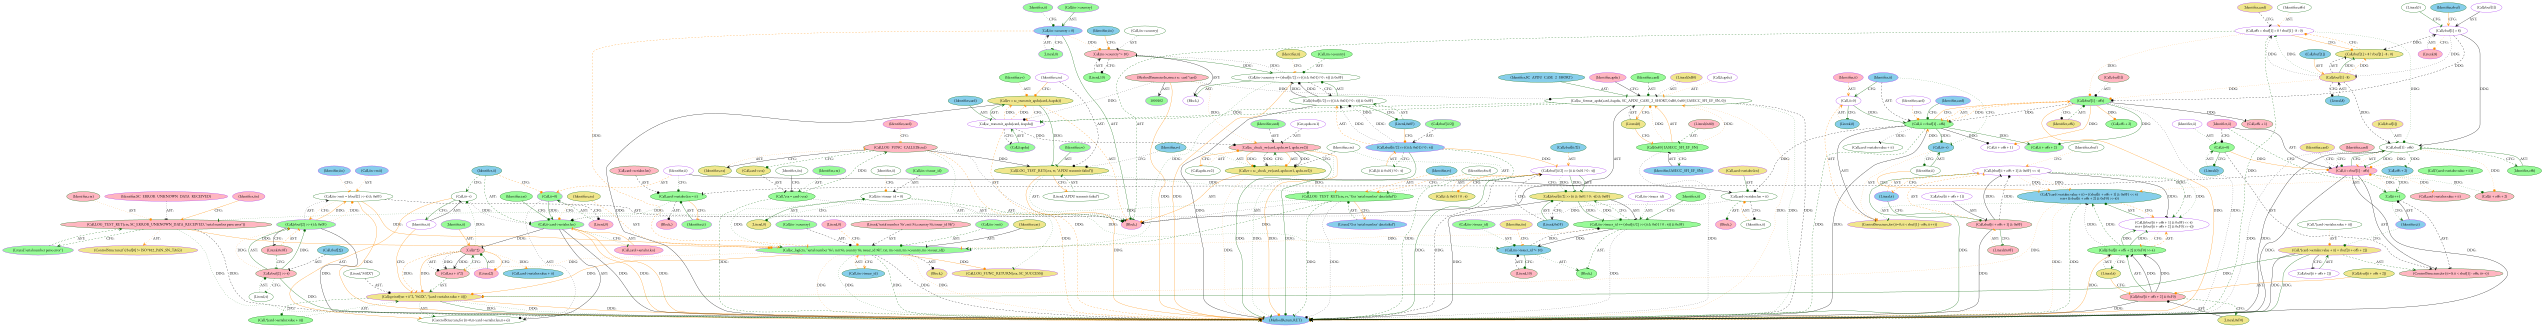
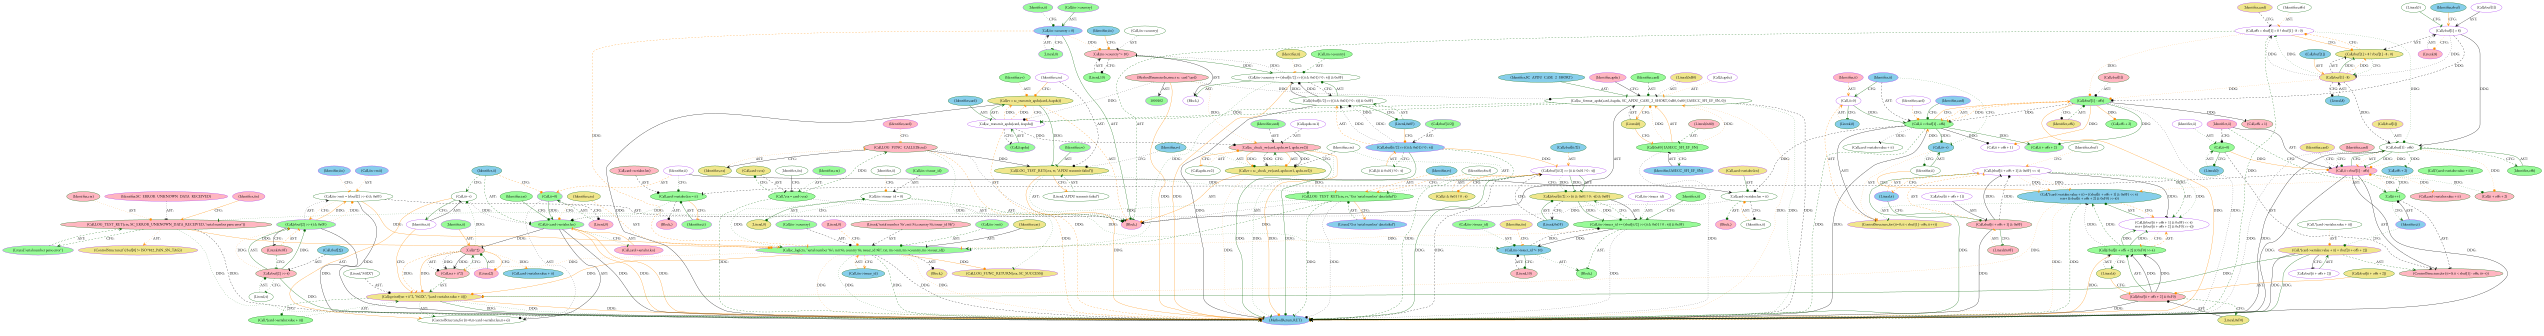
(2418, 42) -> (2418, 42)
none -> (2368, 70)
(1308, 124) -> (1308, 124)
(821, 158) -> (764, 188)
(961, 211) -> (961, 211)
(1453, 280) -> none
(741, 318) -> (741, 318)
